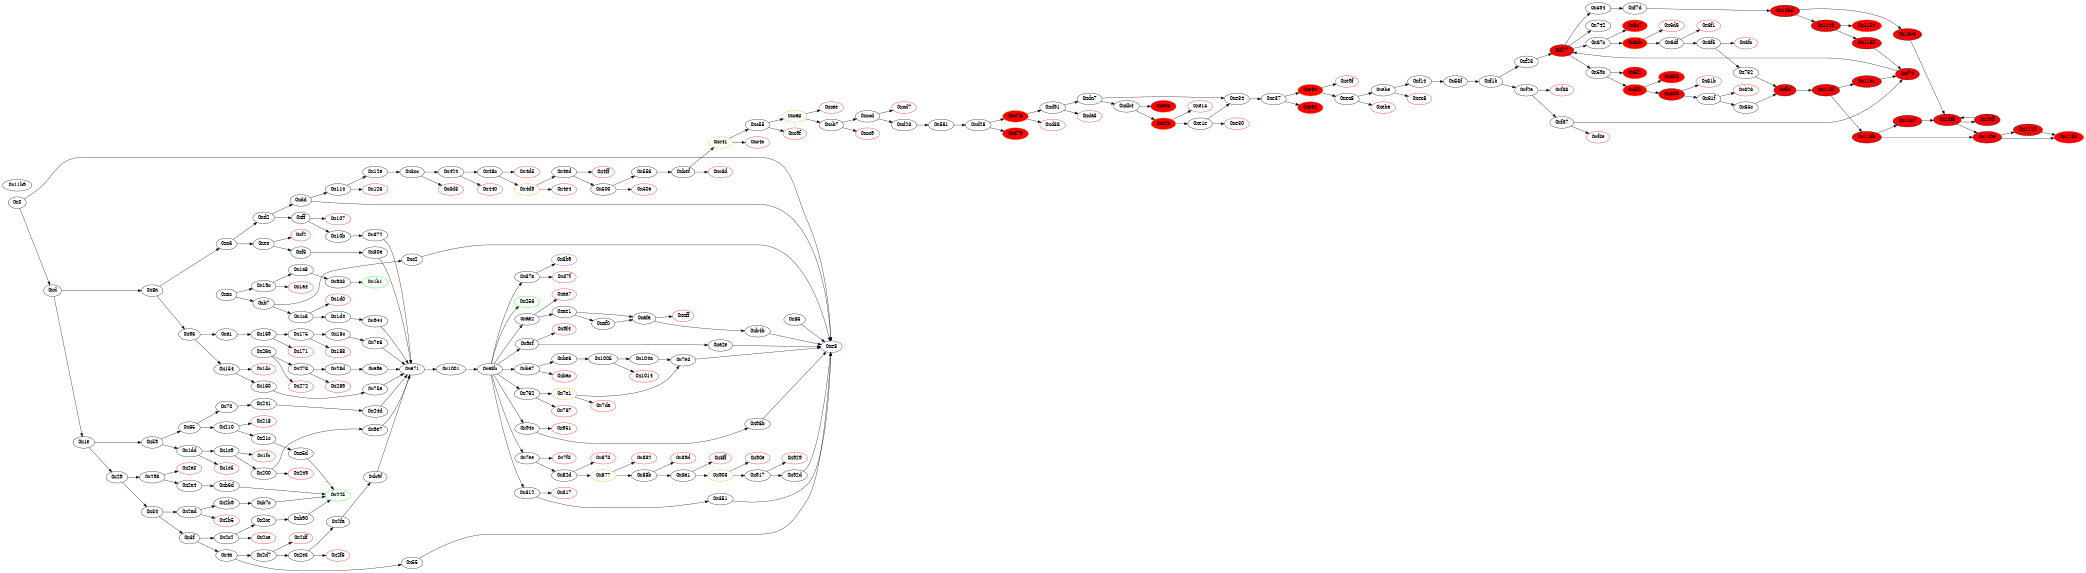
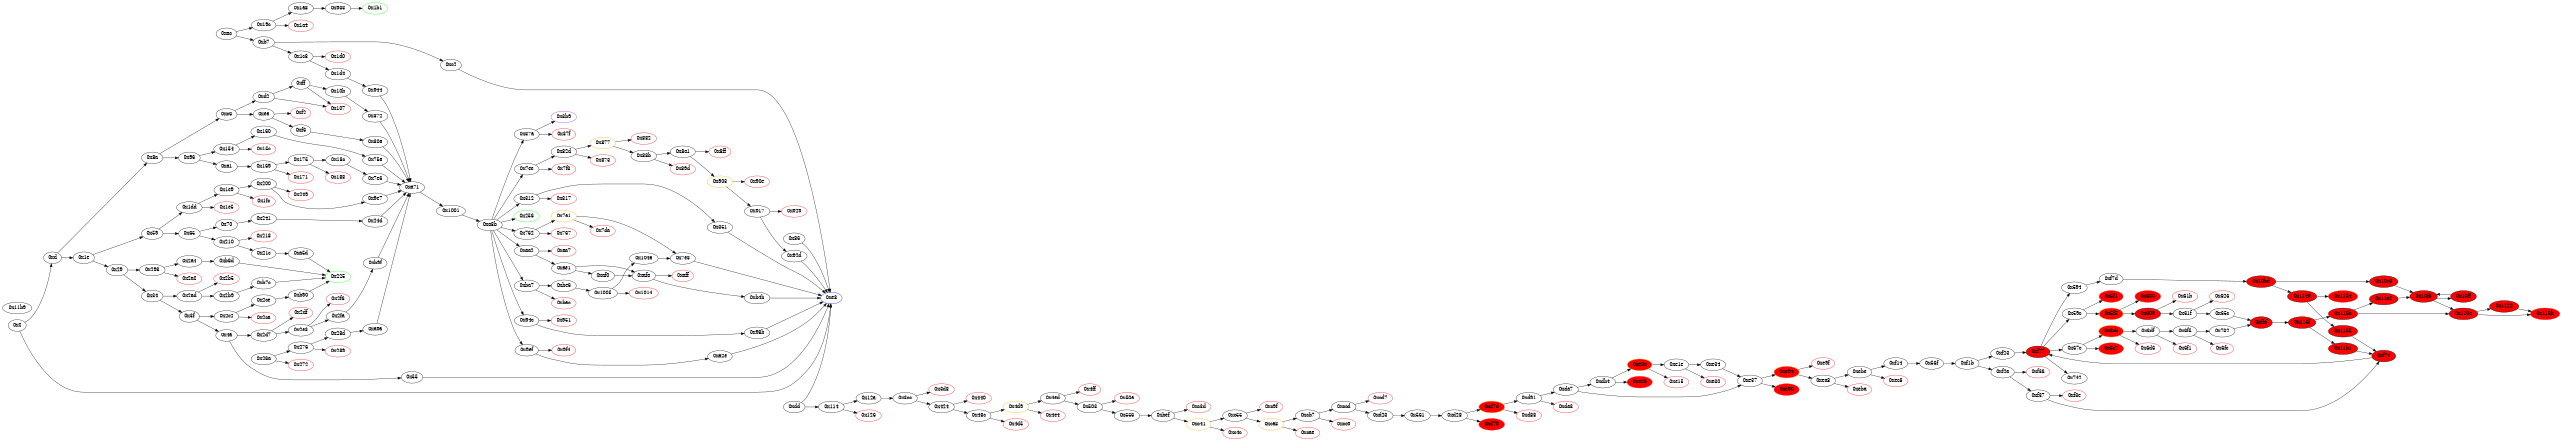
(1162, 97) -> (1659, 397)
(281, 210) -> (299, 102)
